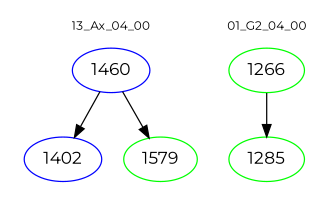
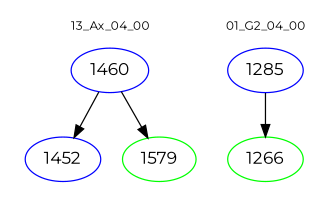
(267, 109) -> (265, 109)
(63, 159) -> (63, 159)
(267, 159) -> (265, 70)
